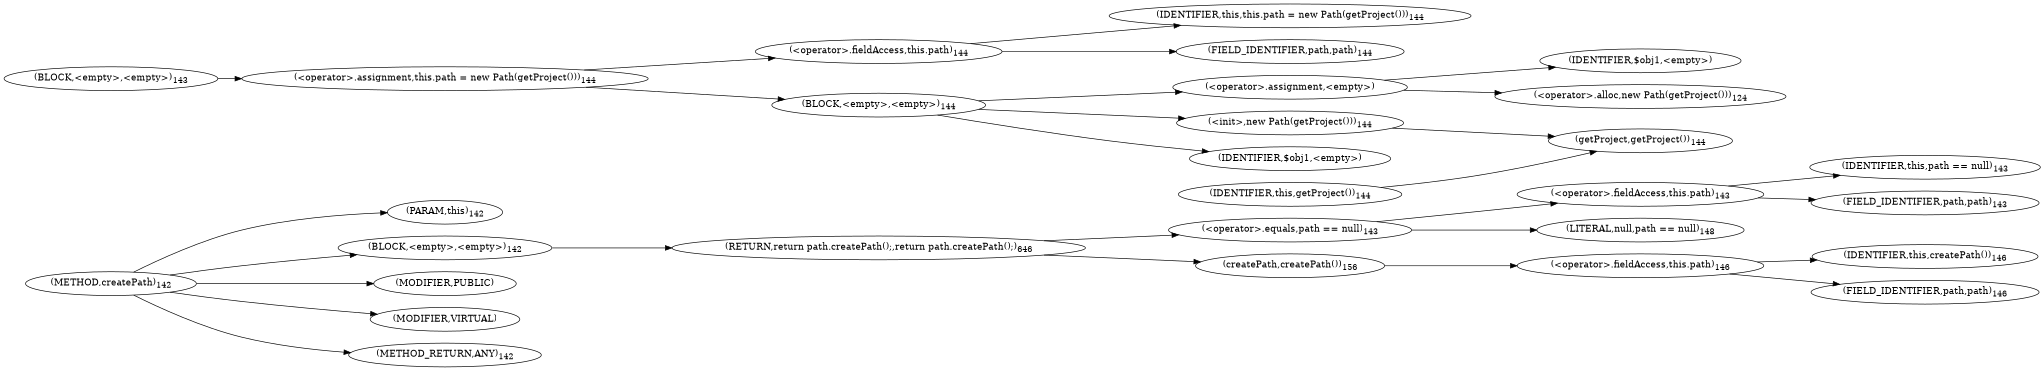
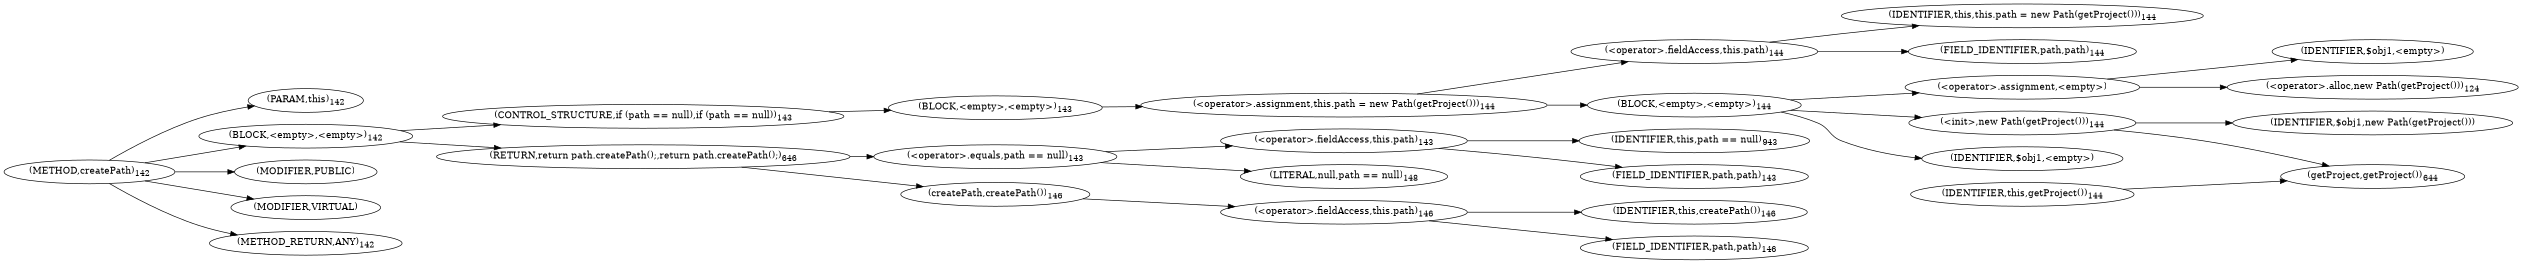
none -> (643, 116)
none -> (2373, 123)
(1698, 140) -> (2431, 176)
(2001, 166) -> (1770, 140)
(1350, 265) -> (1055, 193)
